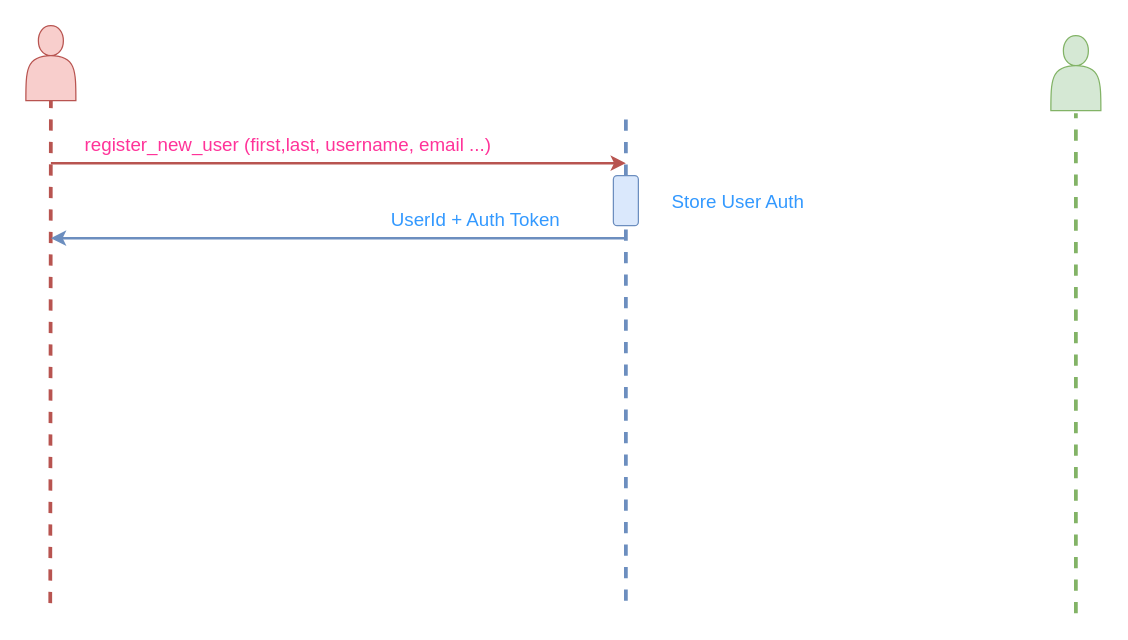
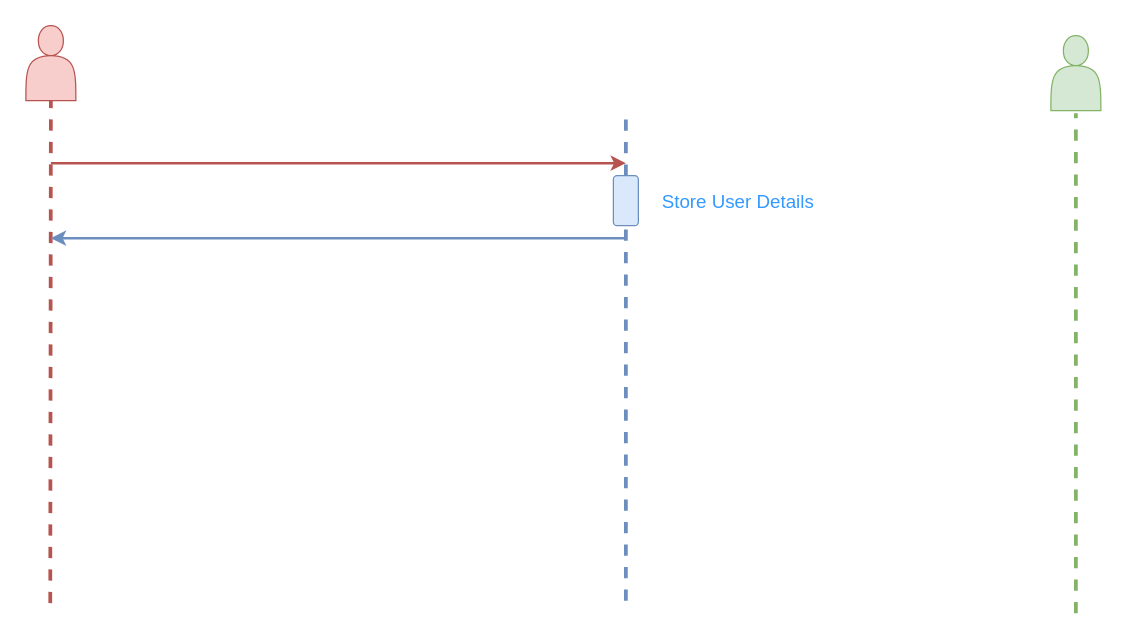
(288, 144) -> none
(738, 201) -> (738, 201)
(476, 219) -> none
